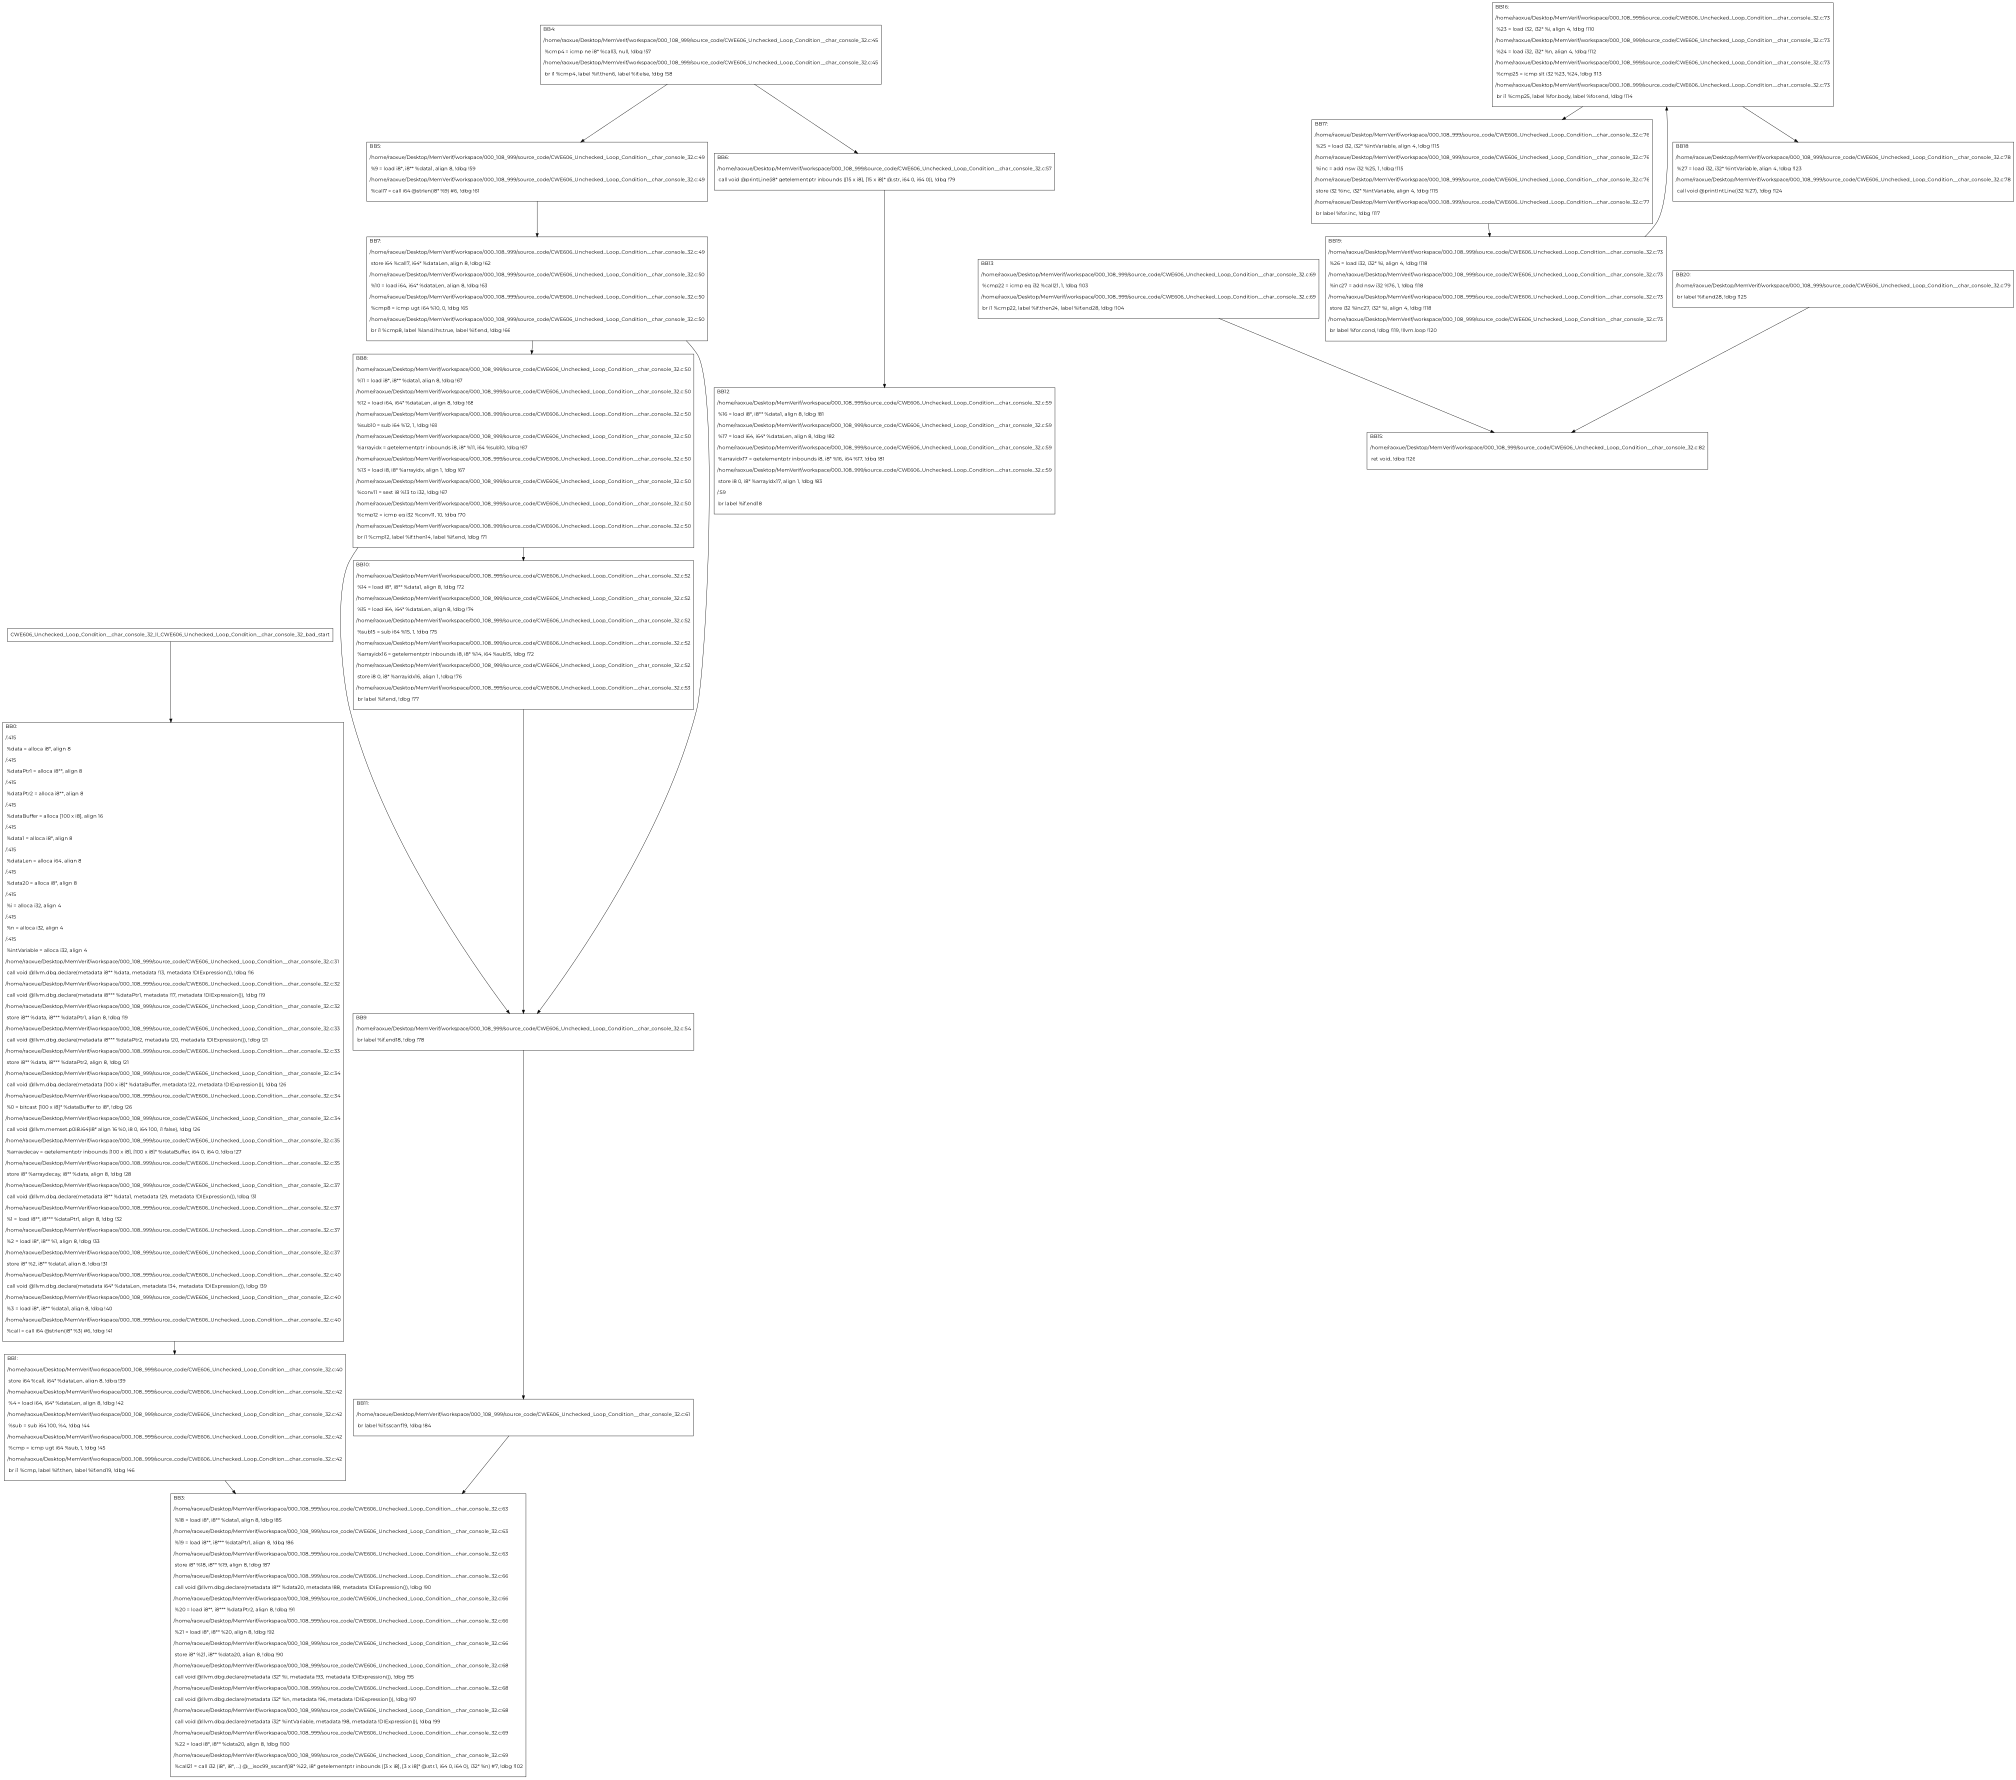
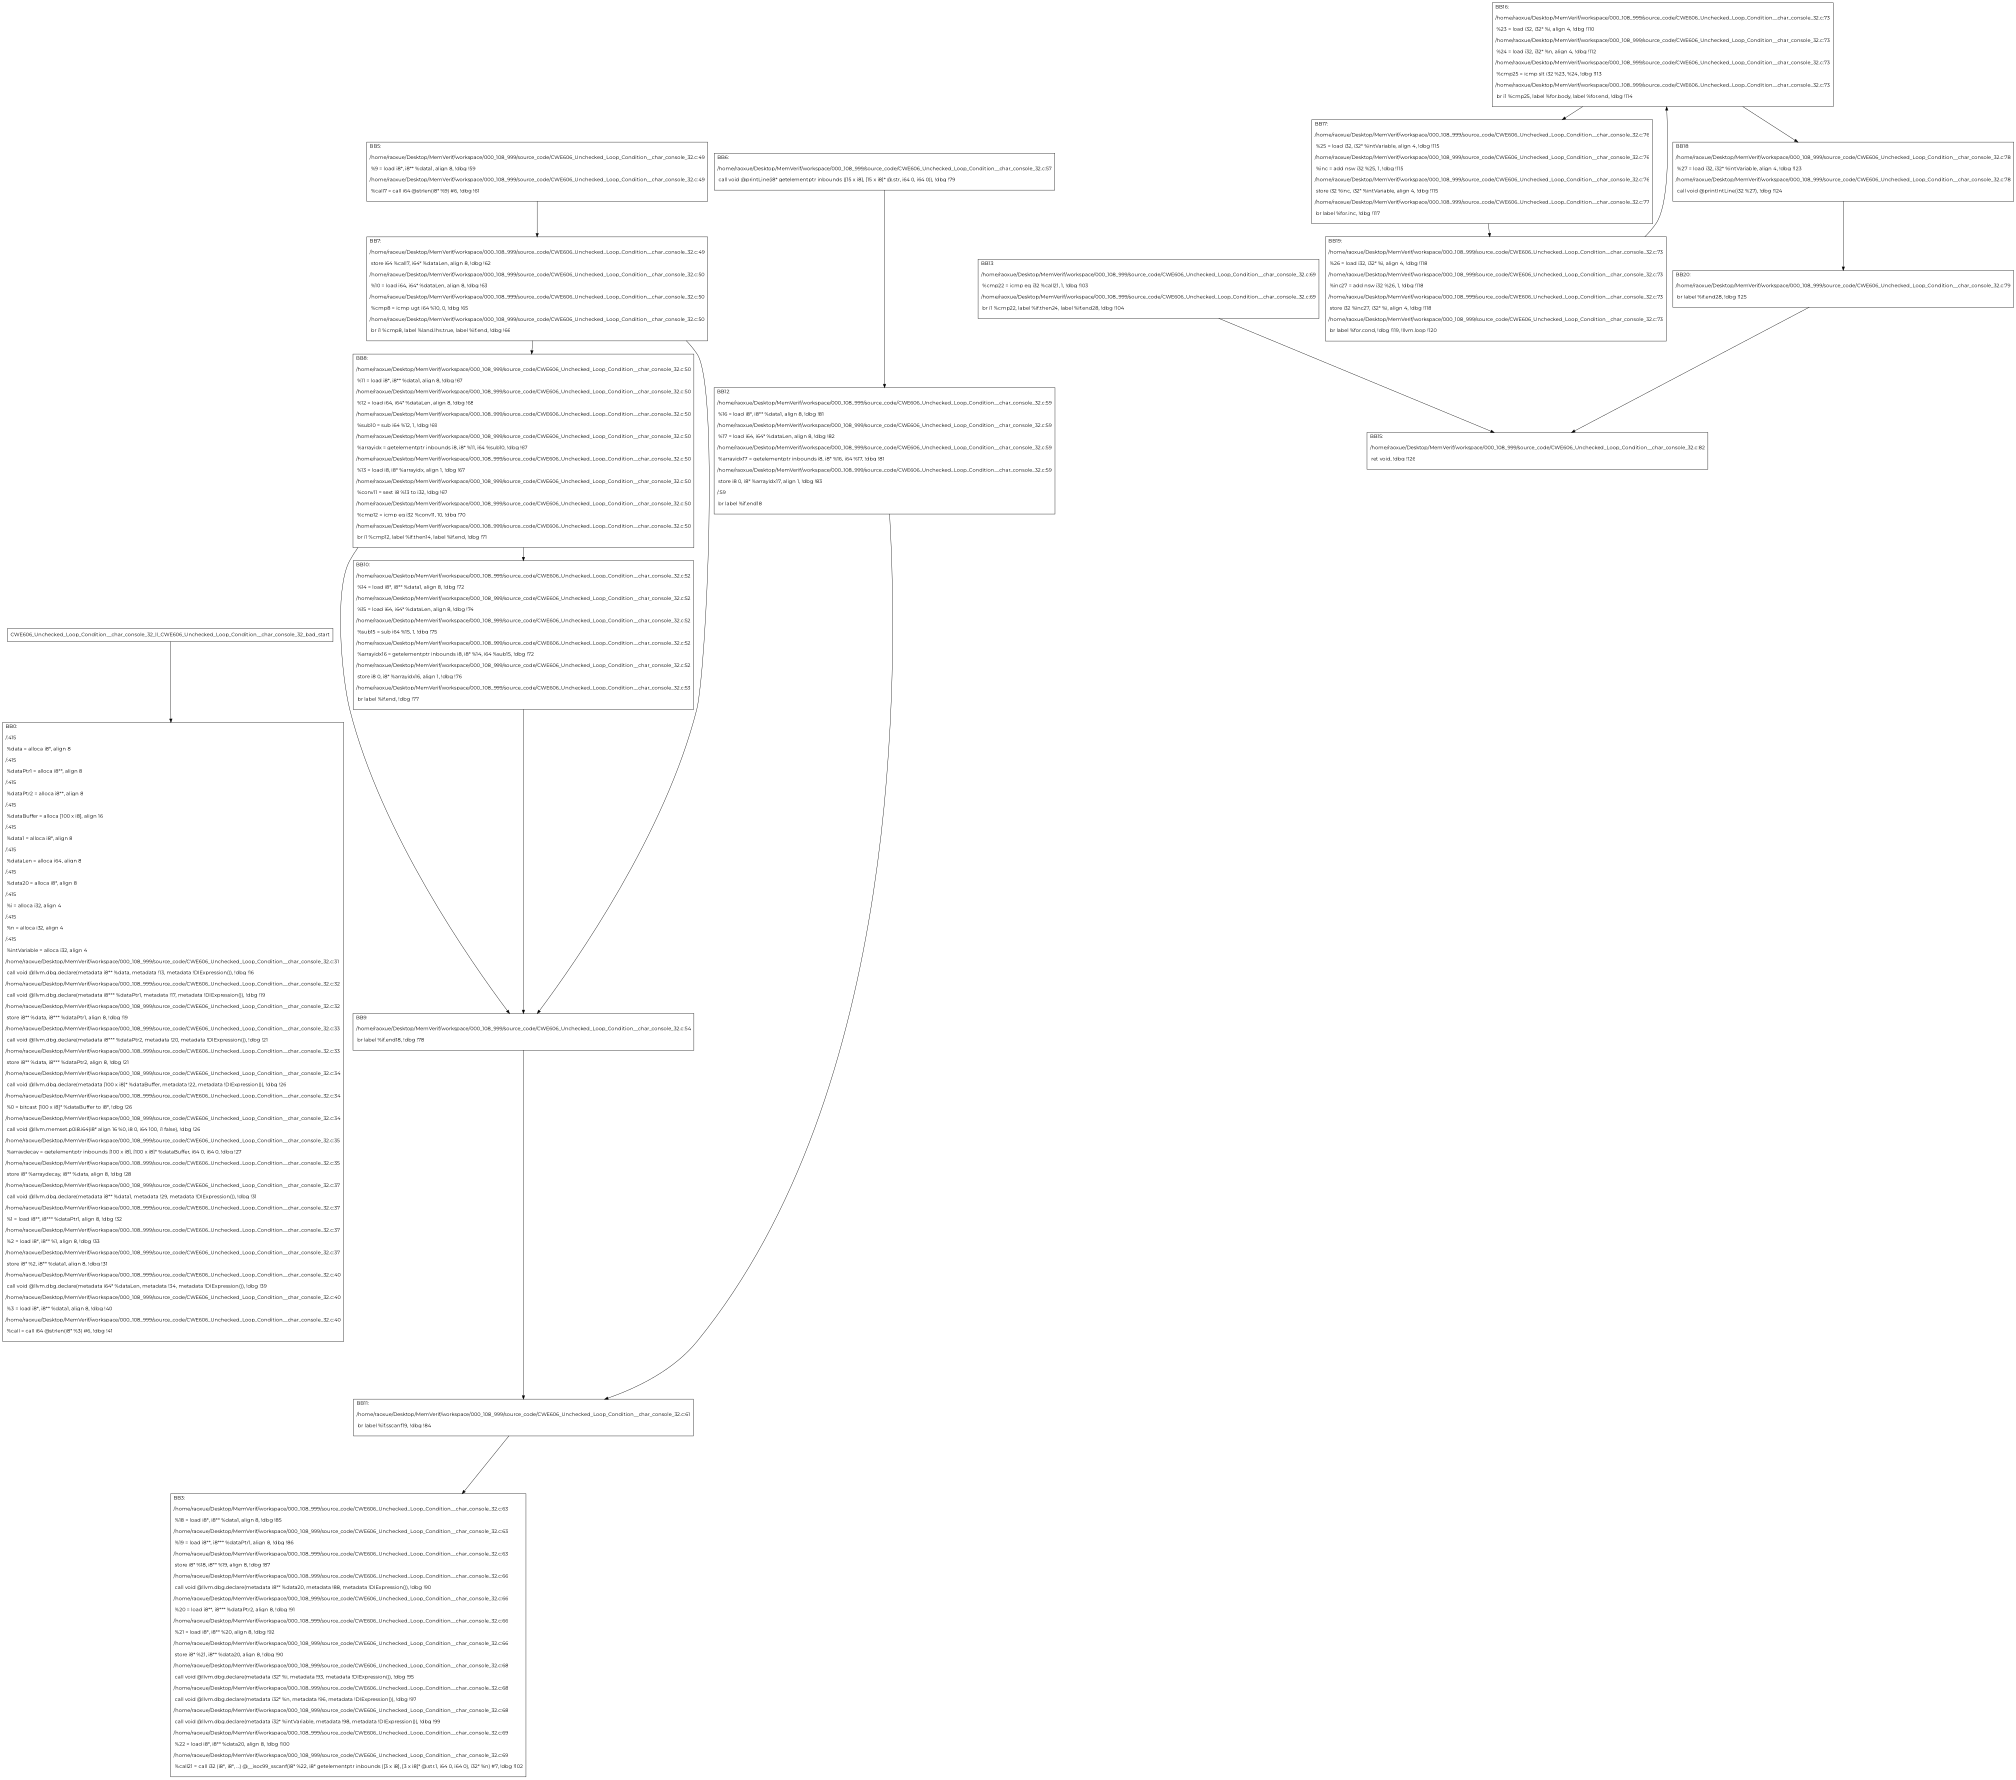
(711, 55) -> none
none -> (1843, 234)
(1376, 286) -> (1376, 286)
none -> (853, 998)
(175, 1418) -> none
